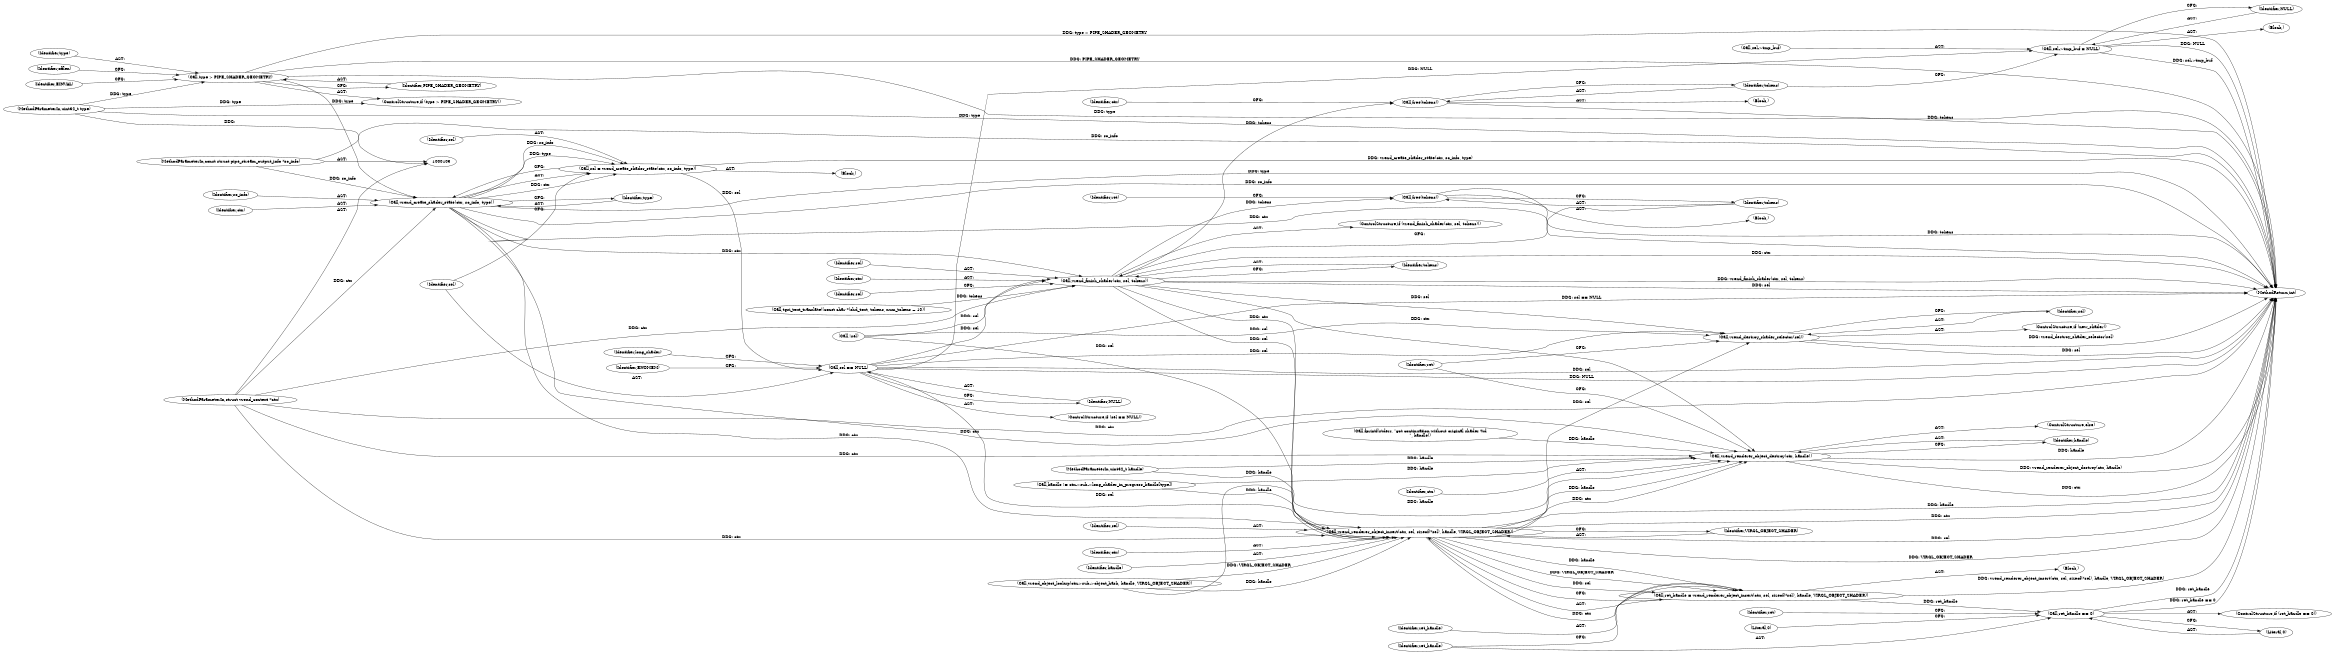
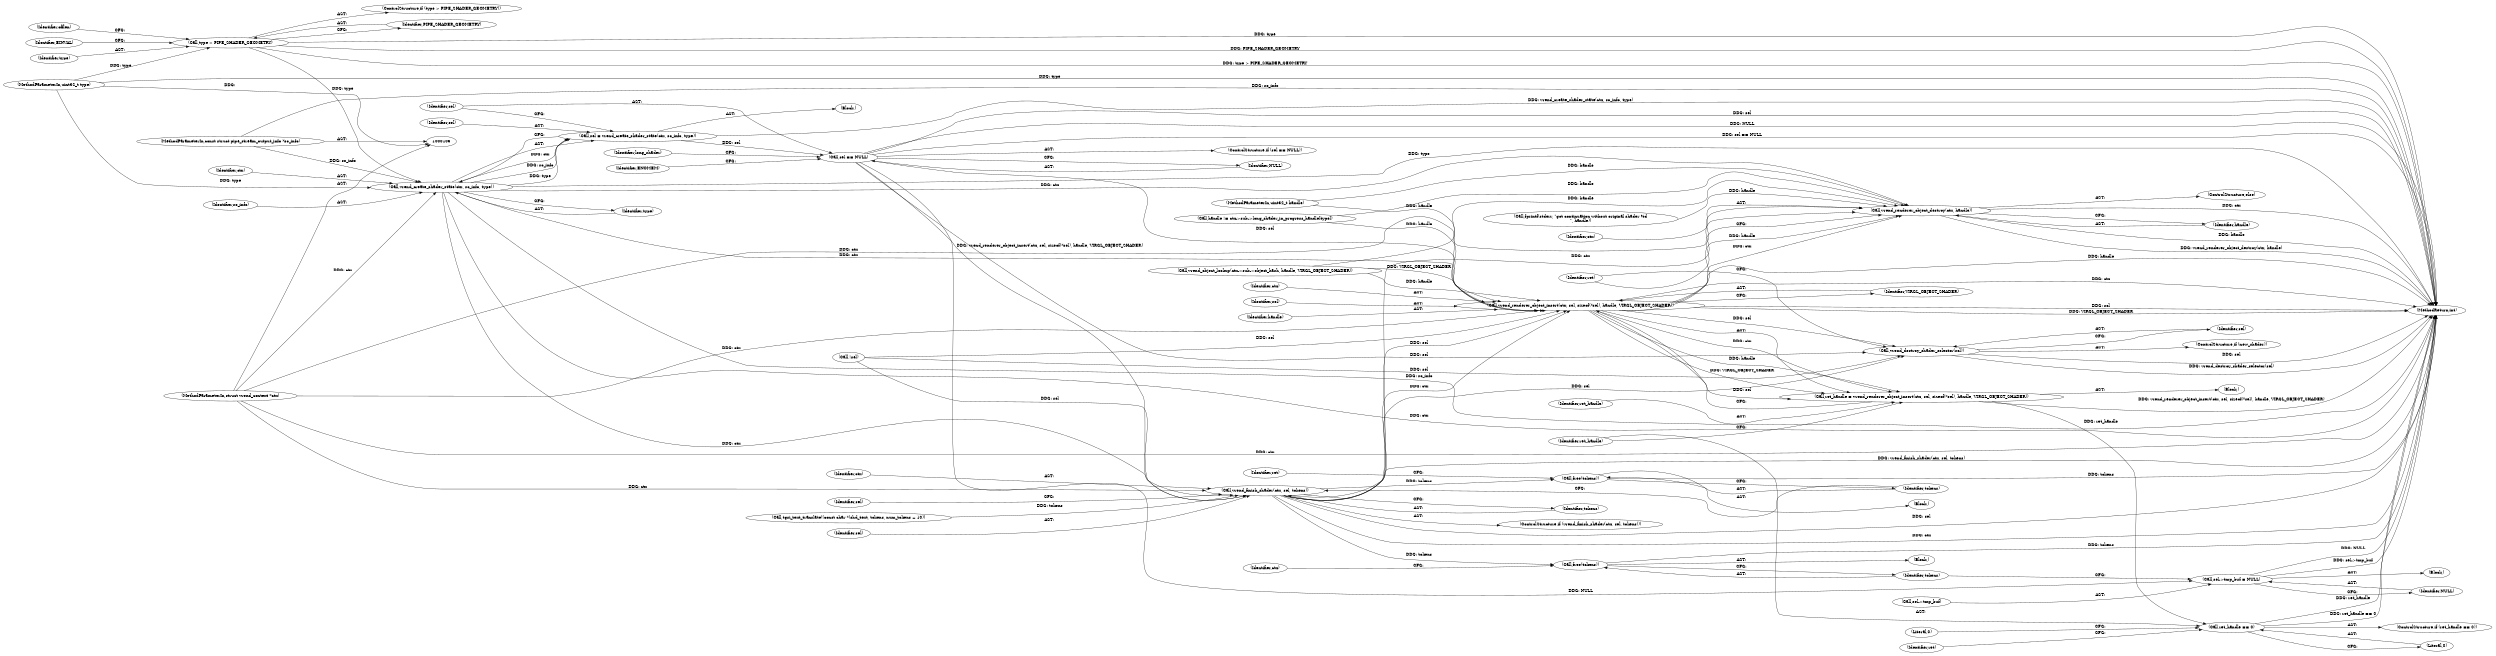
(233, 106) -> (190, 187)
(970, 328) -> (1050, 246)
